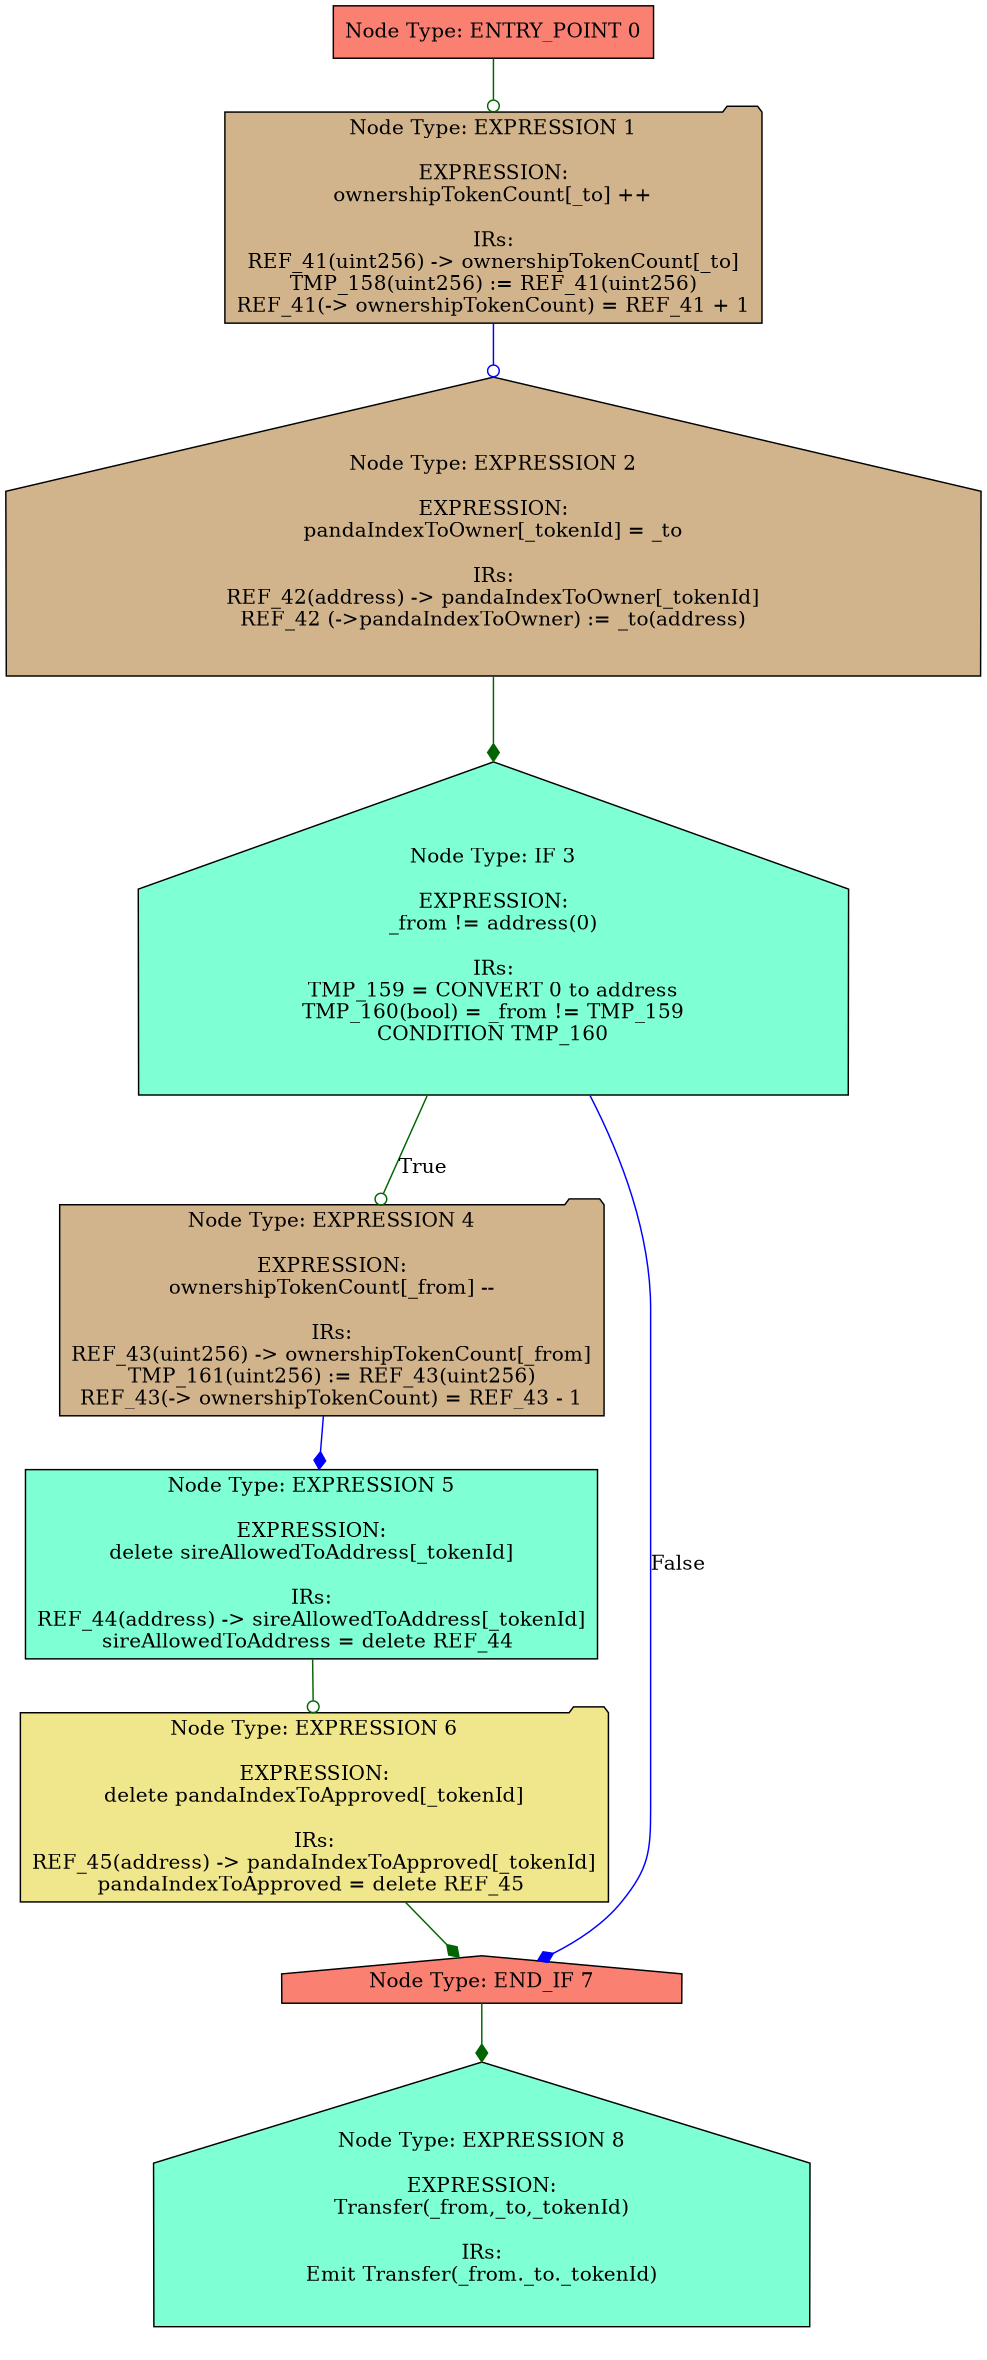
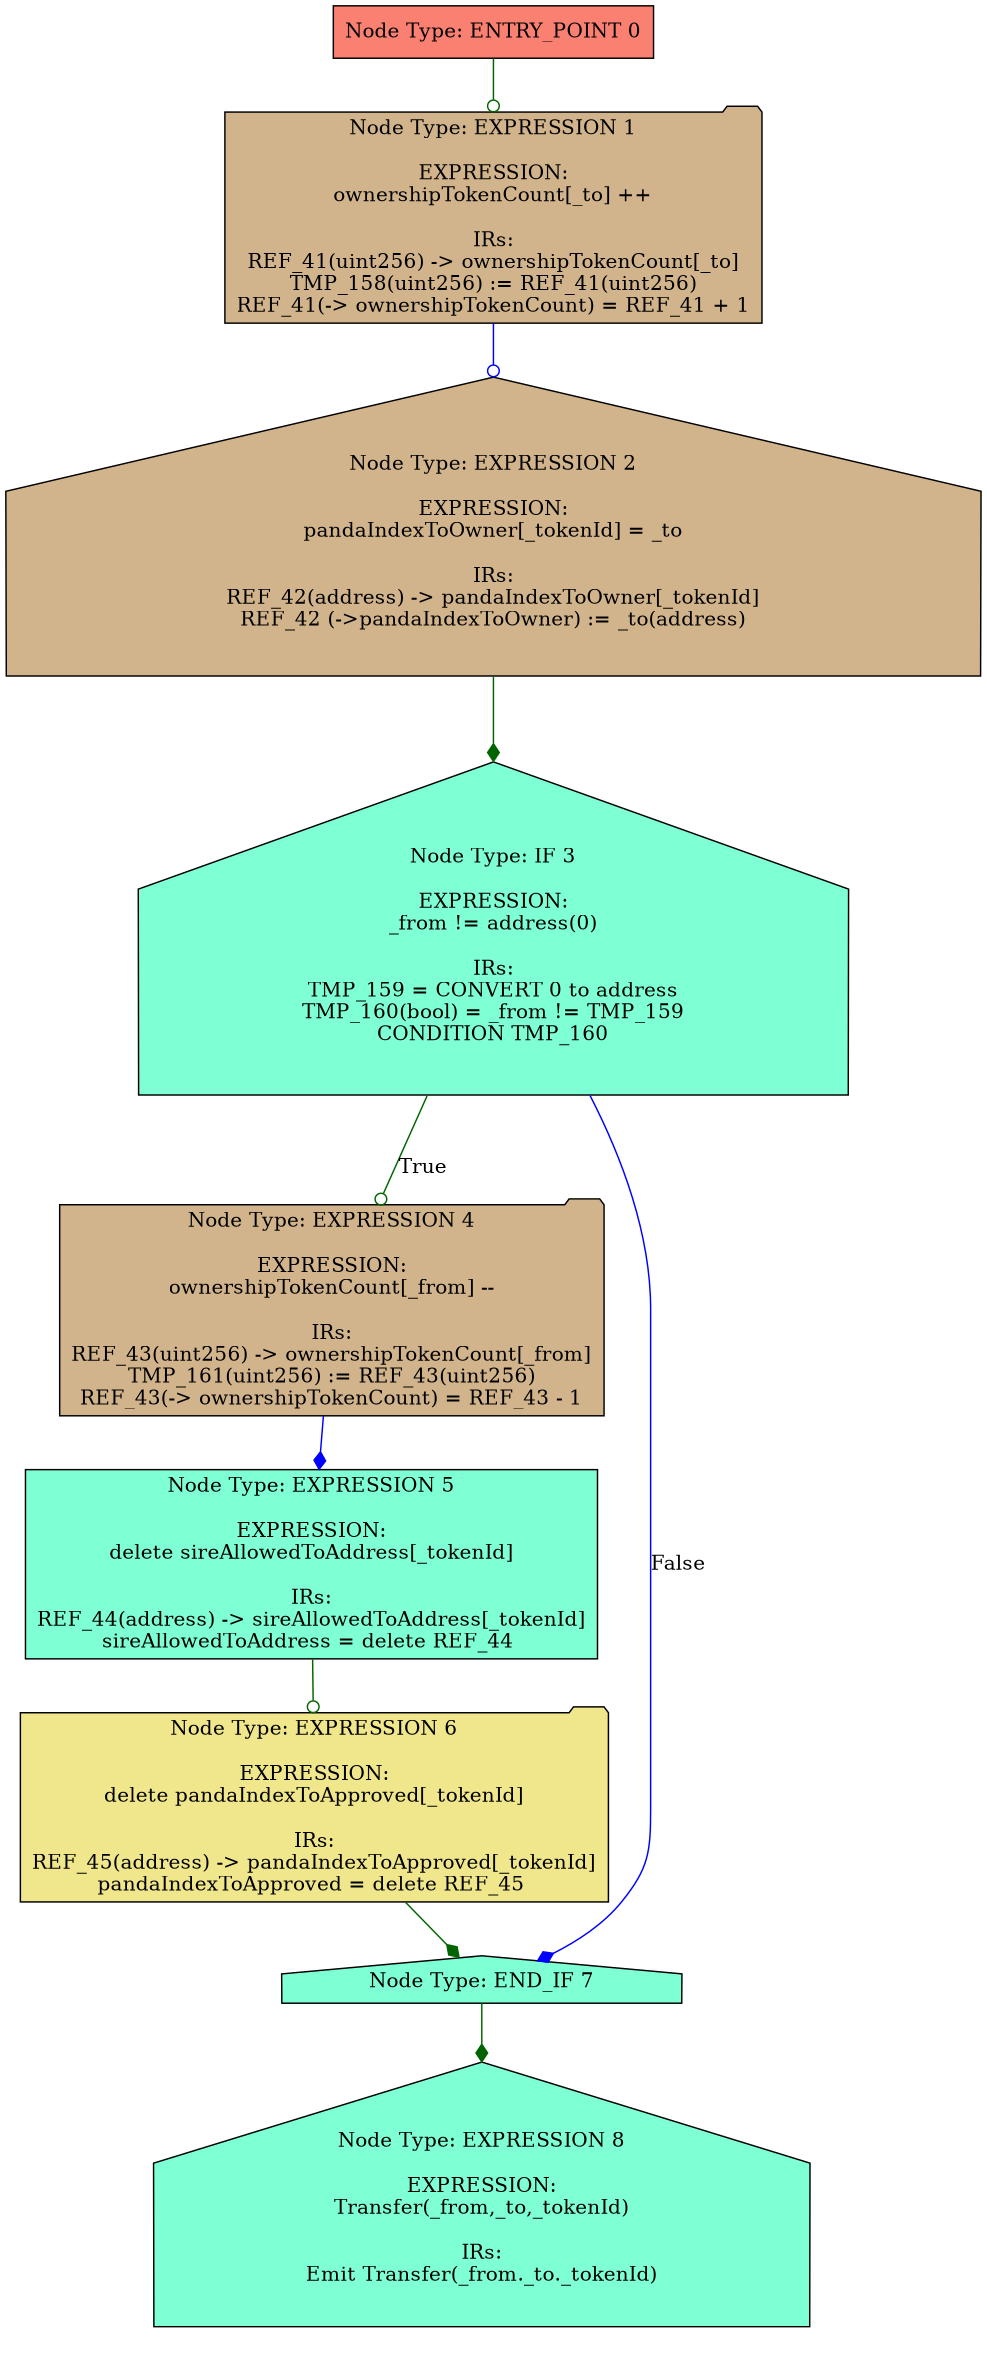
(482, 1982) -> (482, 1982)
